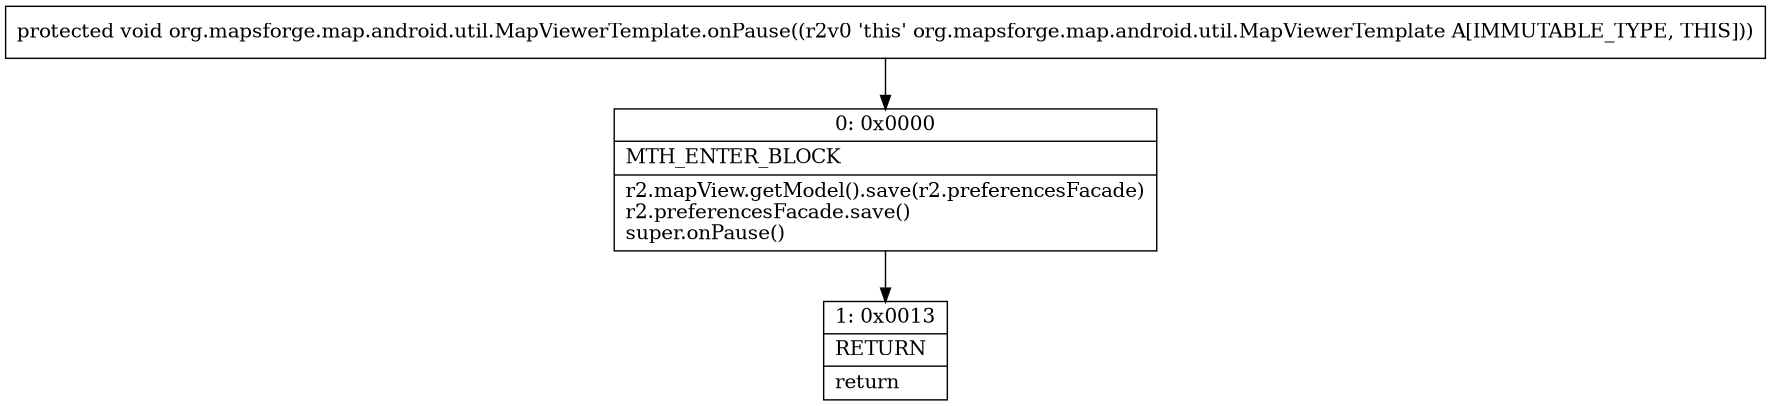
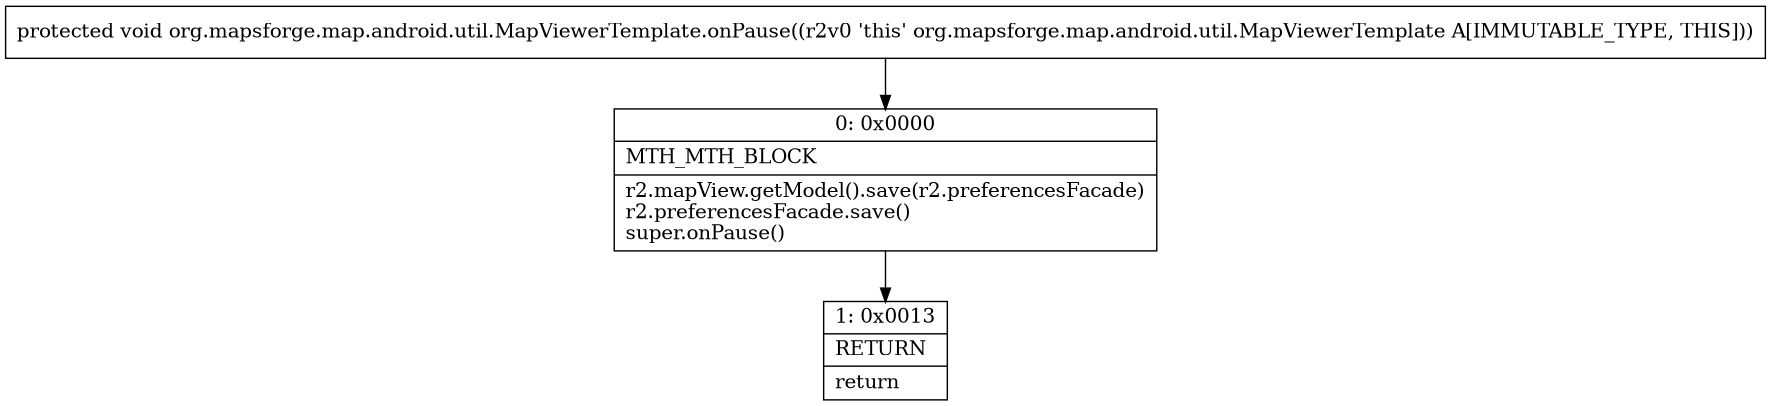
(734, 157) -> (721, 157)
